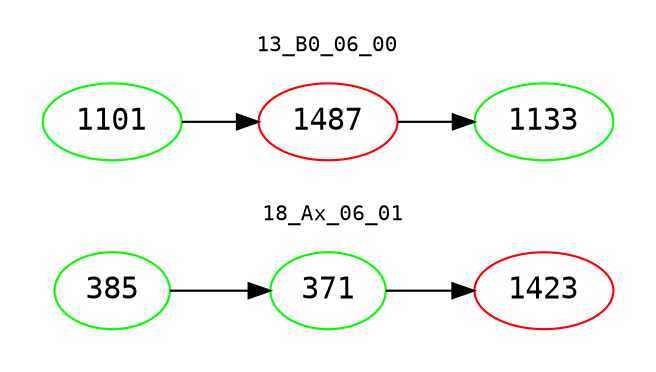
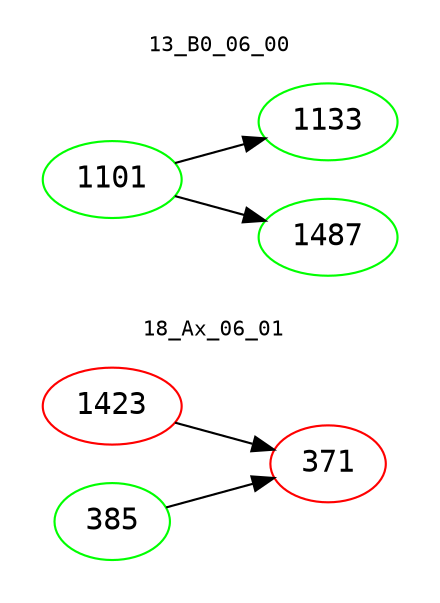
(328, 122) -> (328, 237)
(425, 122) -> (210, 154)
(328, 291) -> (328, 464)
(419, 291) -> (214, 433)
